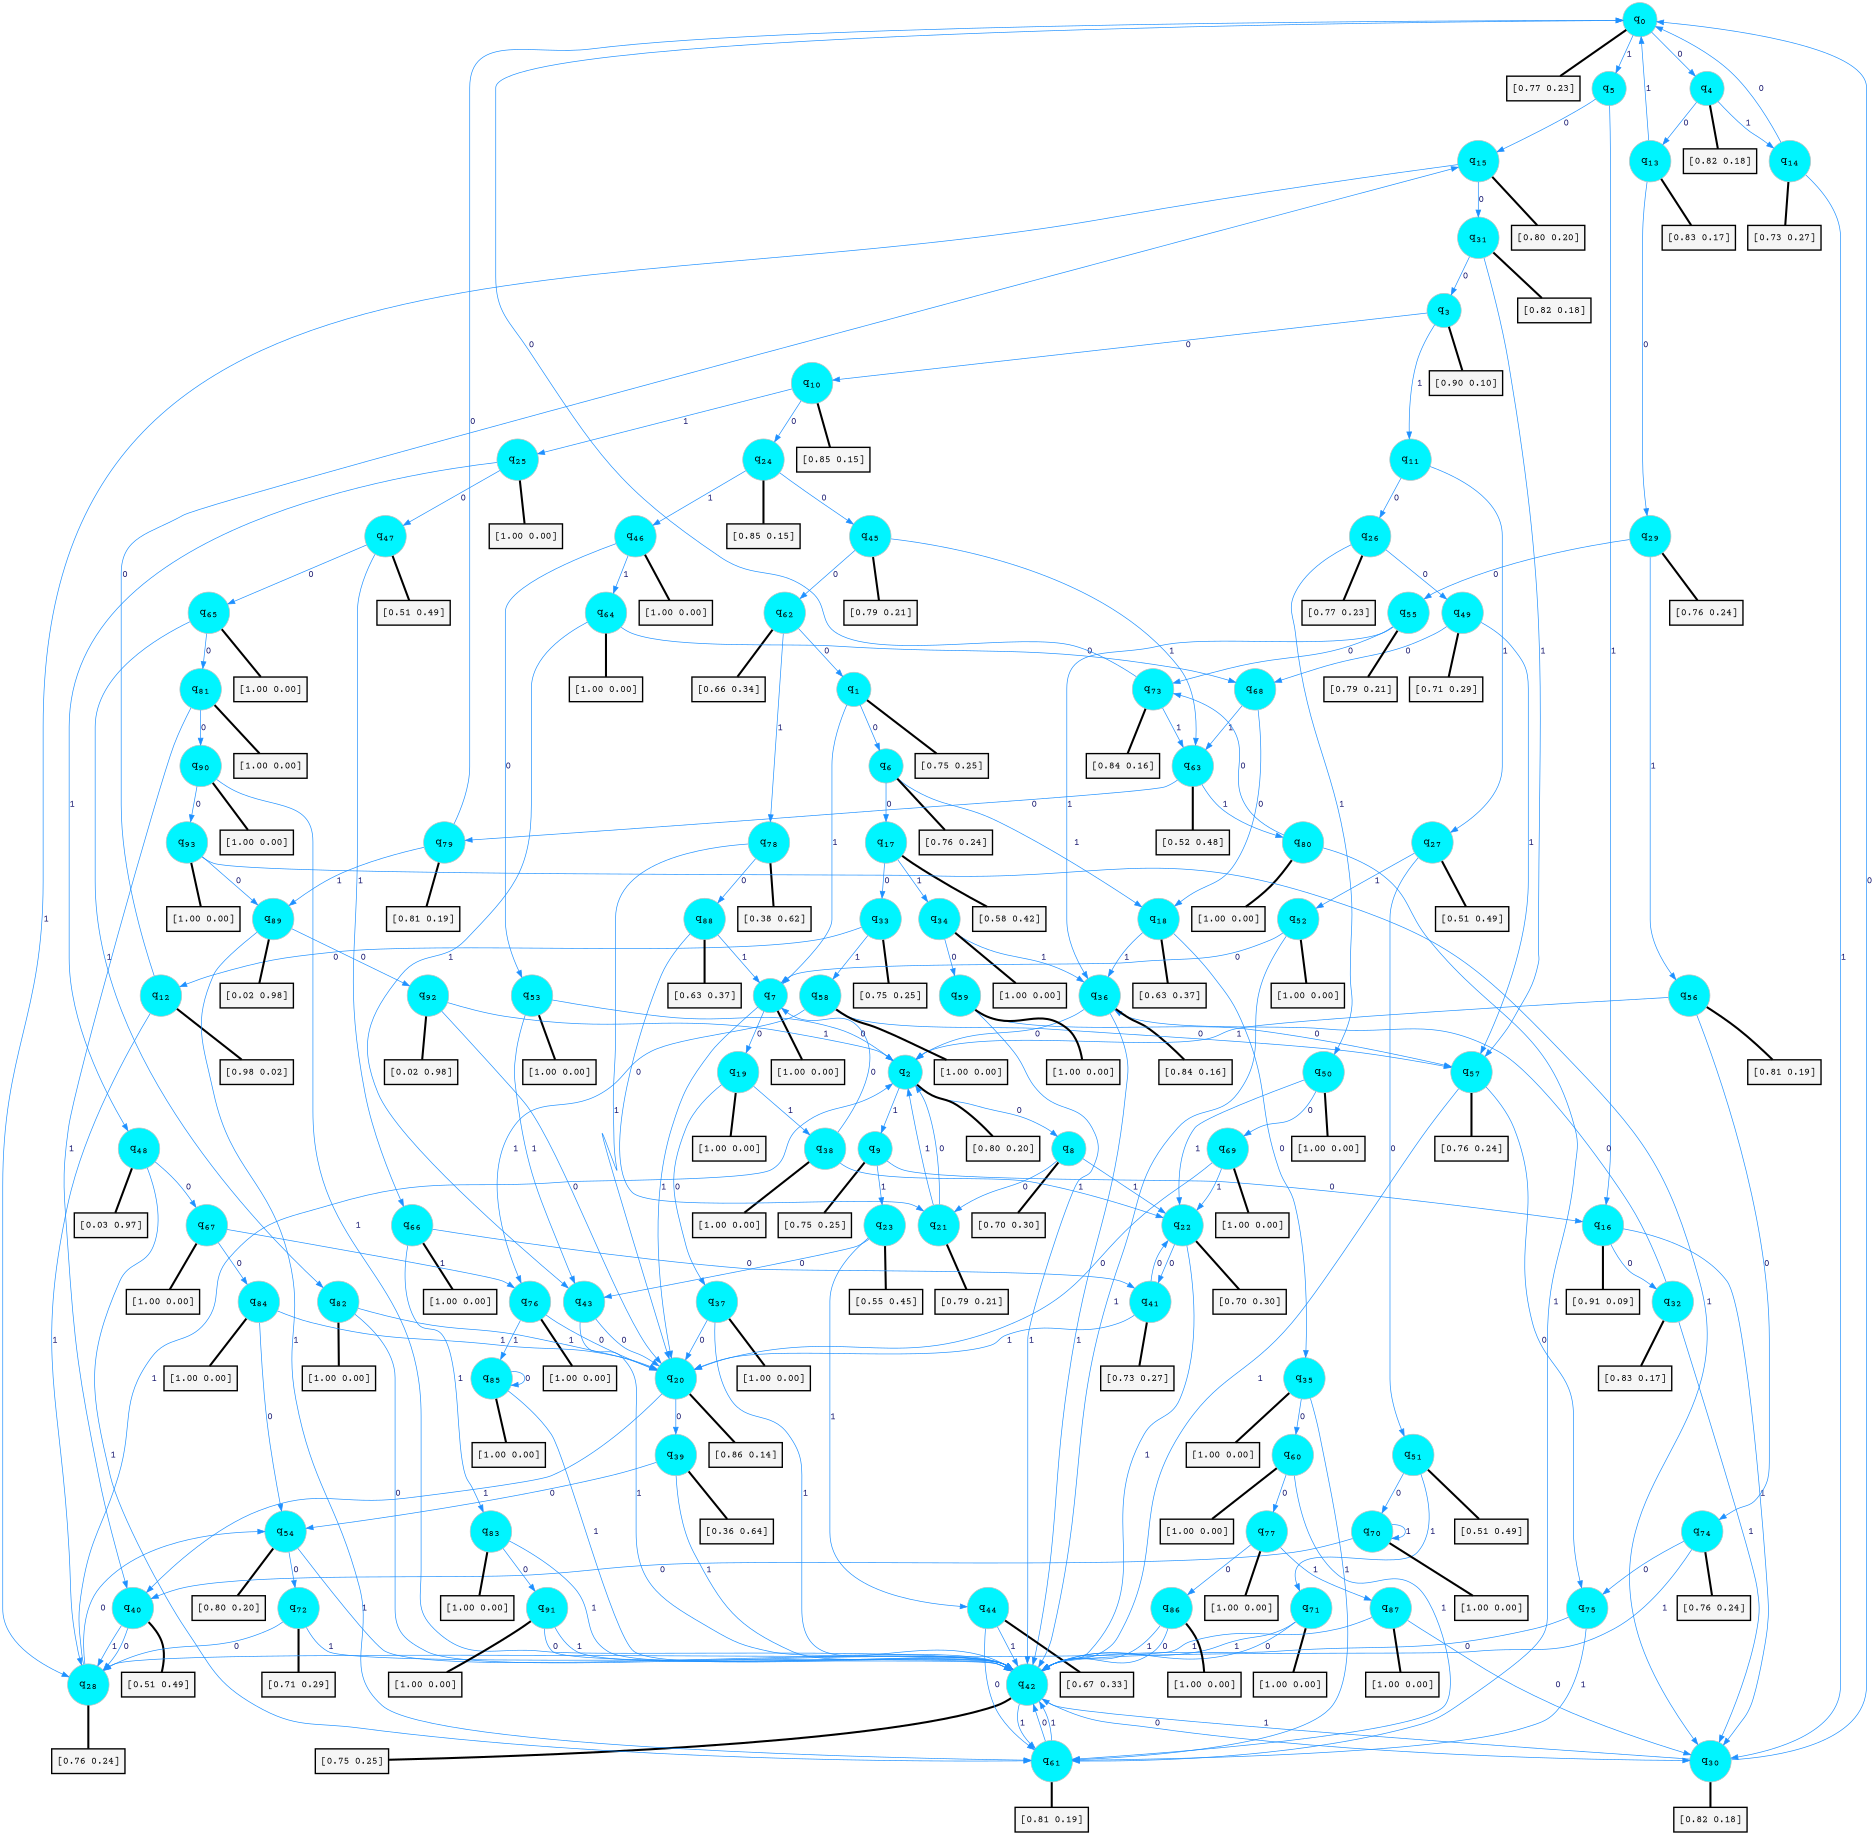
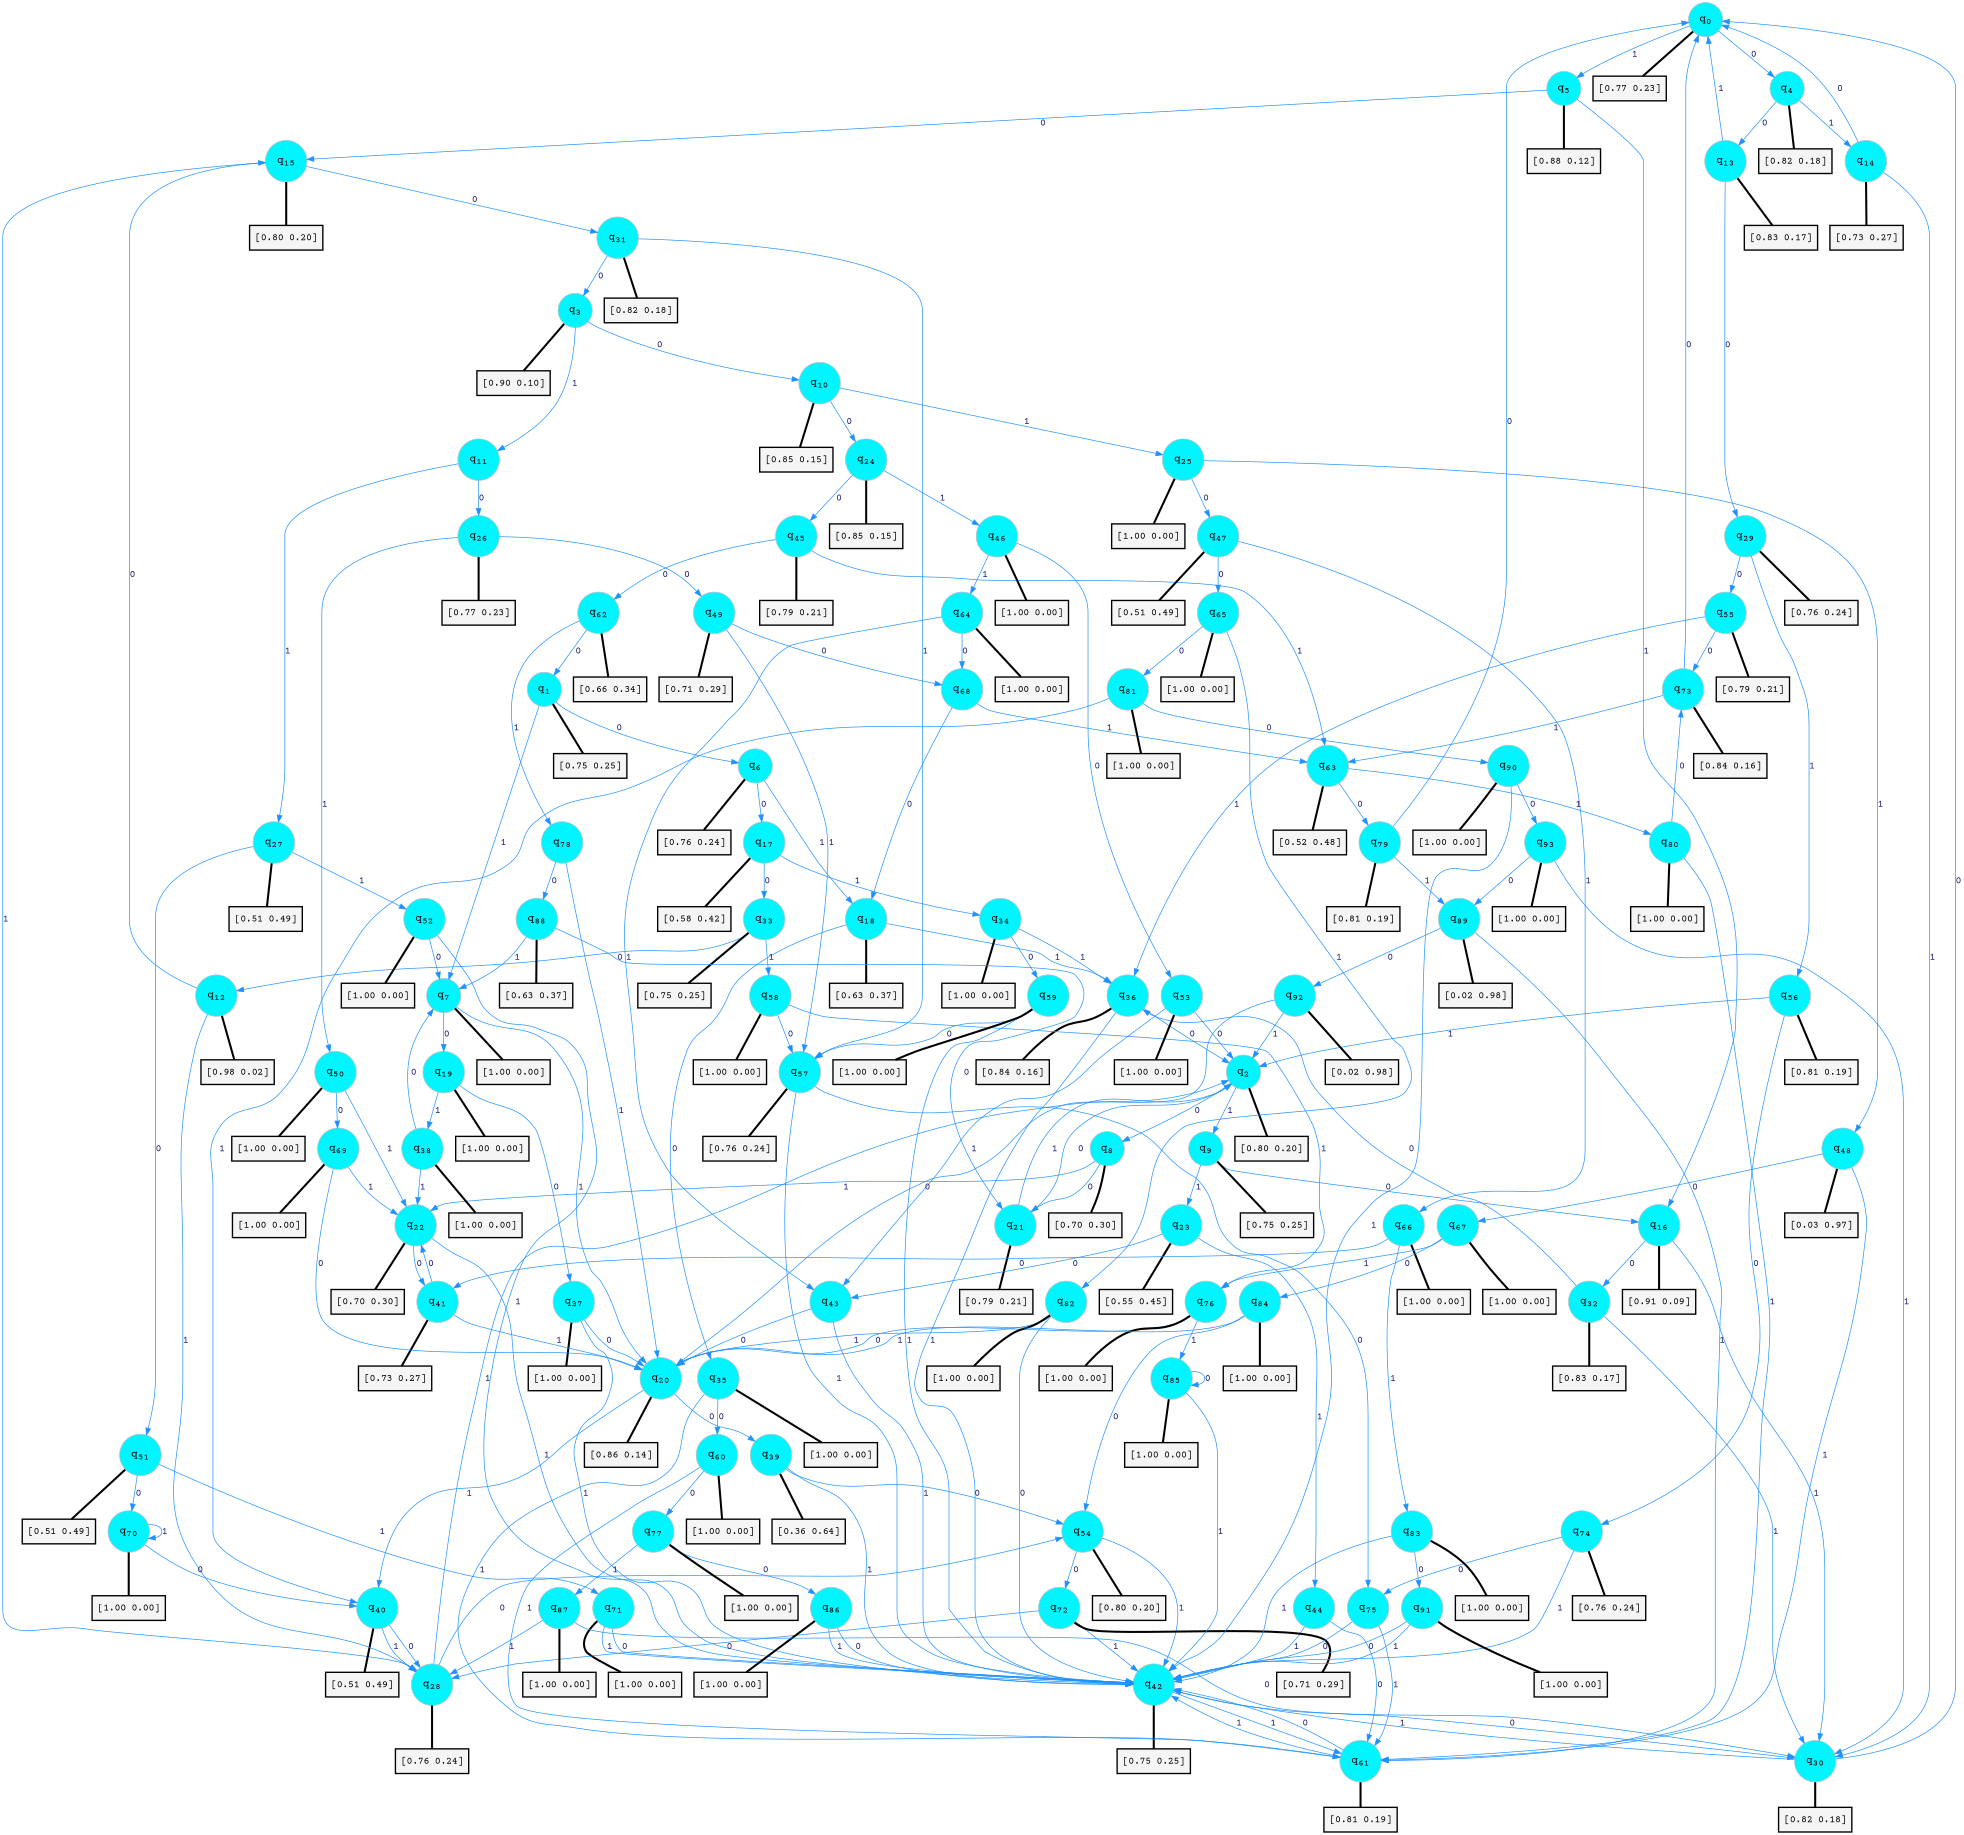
none -> (1564, 161)
(774, 919) -> none
(1097, 1685) -> none
